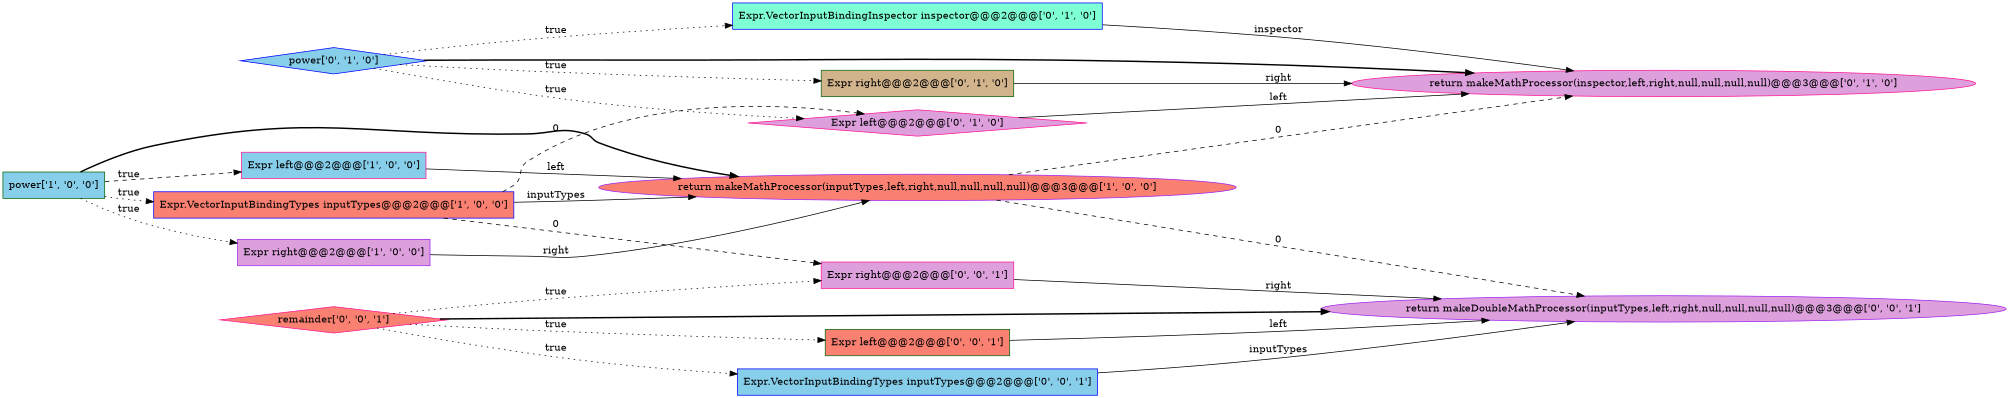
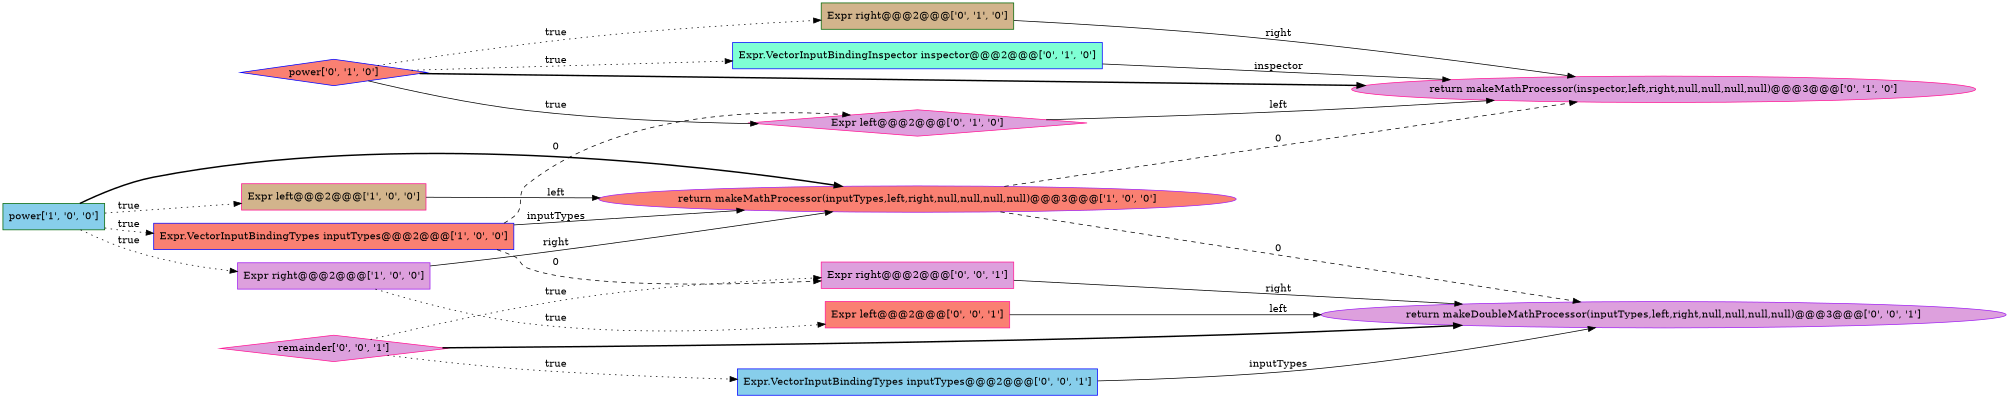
(334, 61) -> (334, 72)
(584, 101) -> (558, 114)
(334, 165) -> (334, 197)
(169, 177) -> (169, 209)
(334, 320) -> (334, 348)
(614, 333) -> (595, 329)
(917, 343) -> (917, 315)
